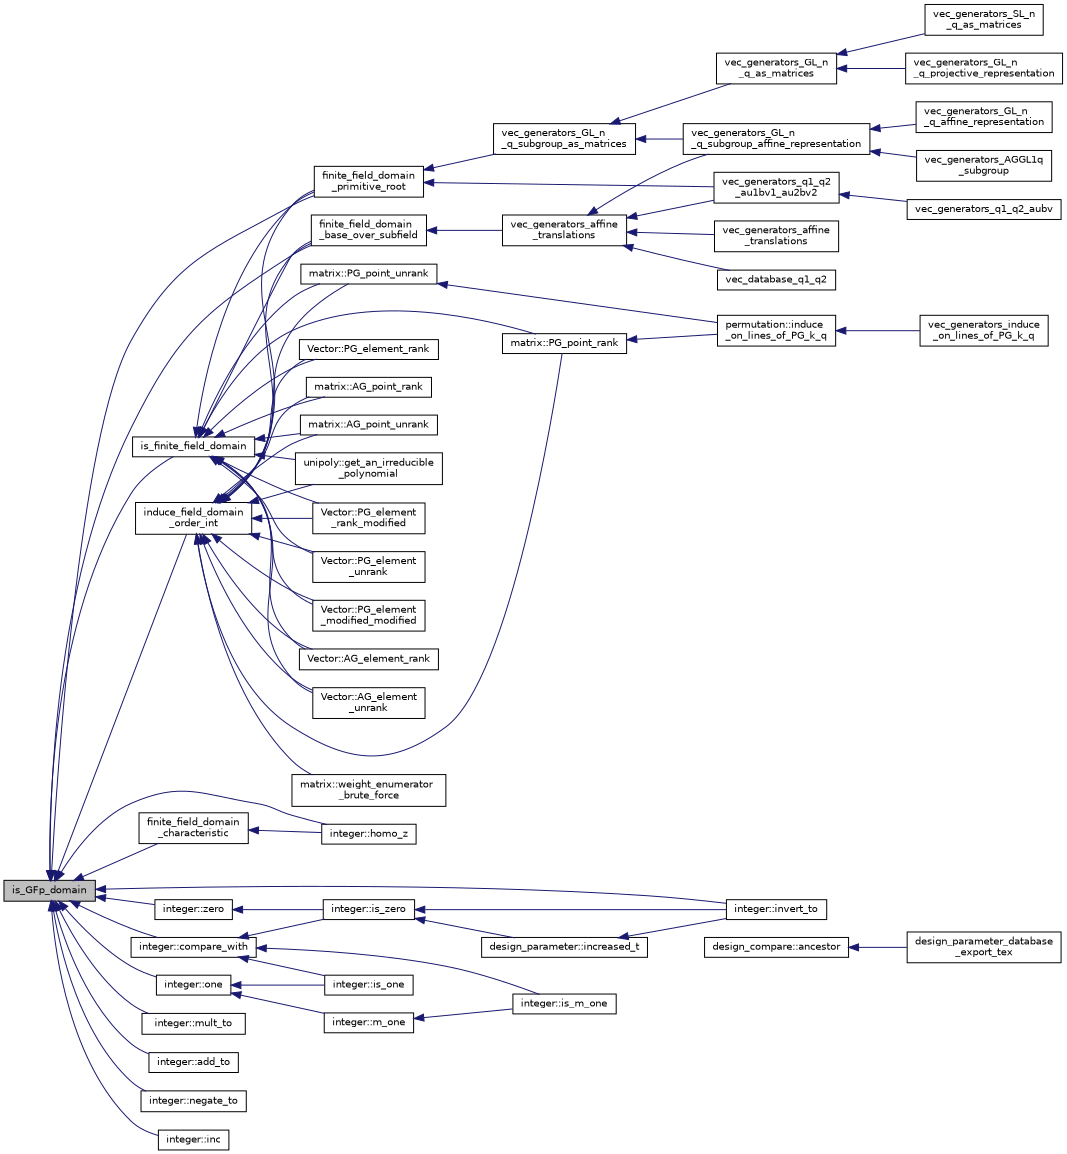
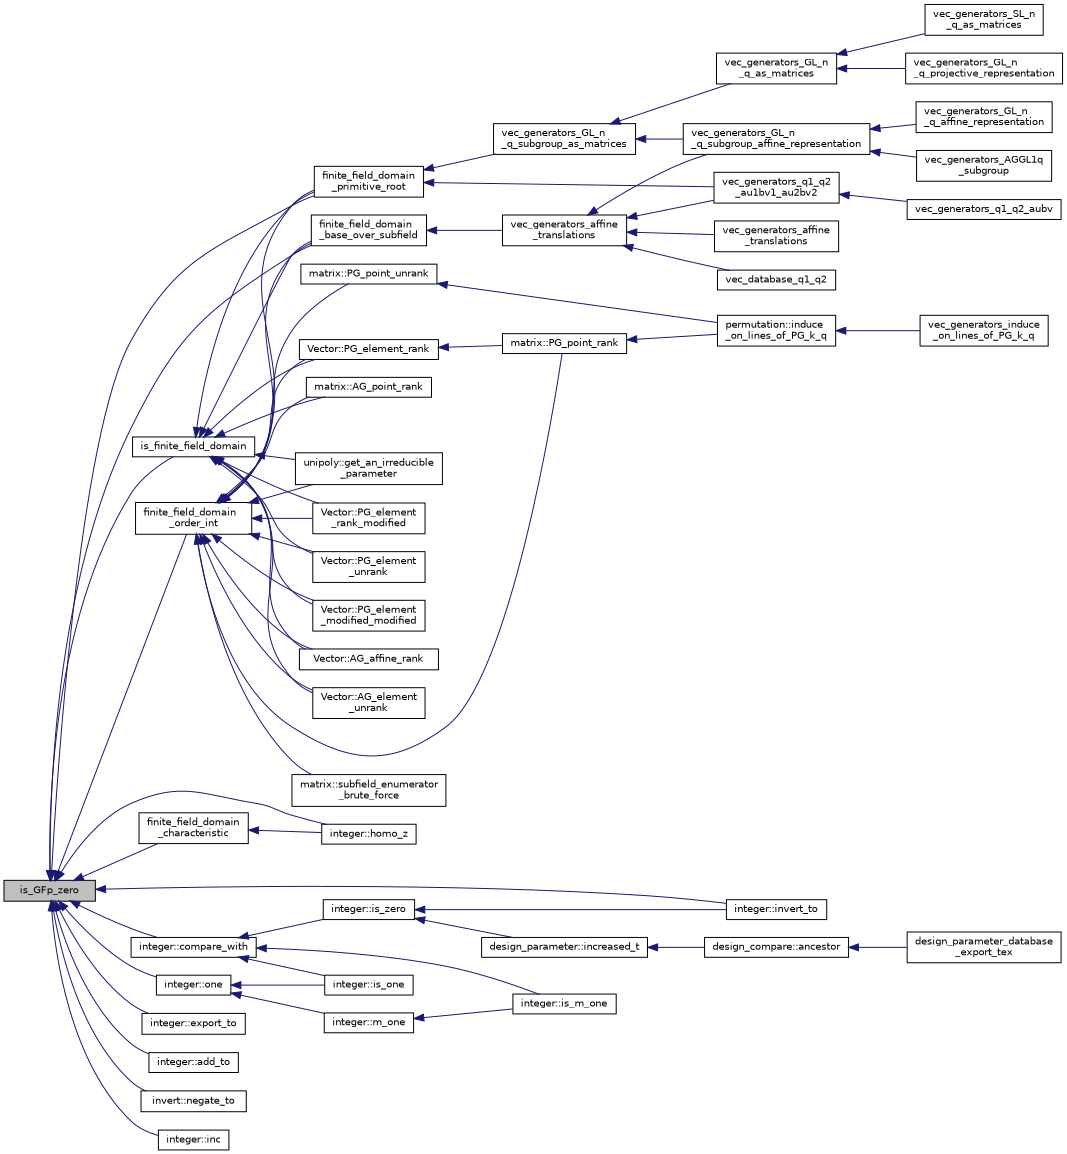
(273, 315) -> none
(347, 315) -> (475, 346)
(369, 425) -> none
(369, 469) -> (369, 469)
(194, 518) -> (194, 518)
(369, 659) -> (369, 659)
(369, 790) -> (369, 790)
(50, 891) -> (50, 891)
(194, 910) -> none
(677, 927) -> (681, 947)
(194, 1024) -> (194, 1024)
(194, 1101) -> (194, 1101)
